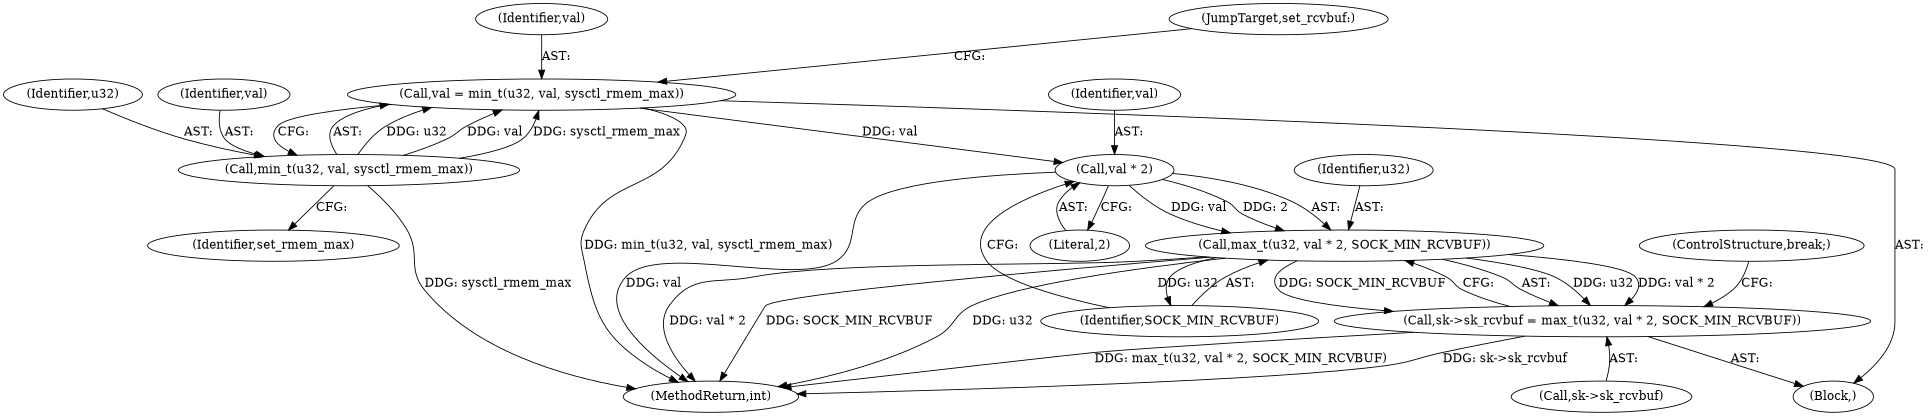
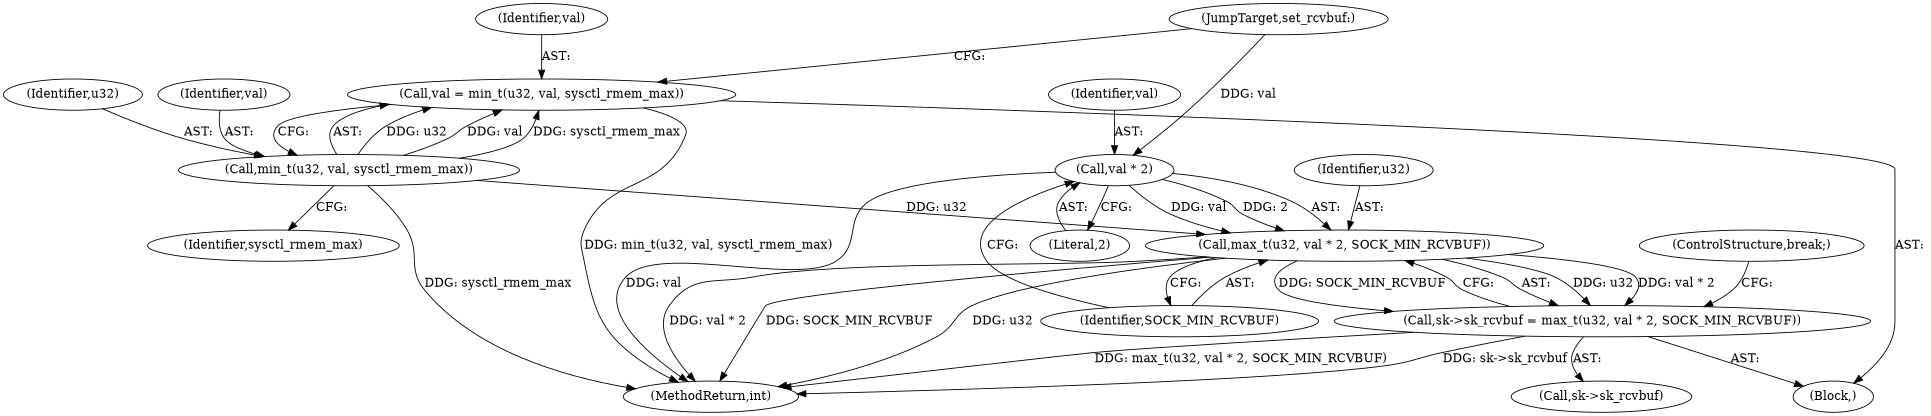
(847, 135) -> (1205, 95)
none -> (837, 207)
(273, 246) -> (273, 246)
(1188, 283) -> (1188, 283)
(1610, 363) -> (1572, 355)
